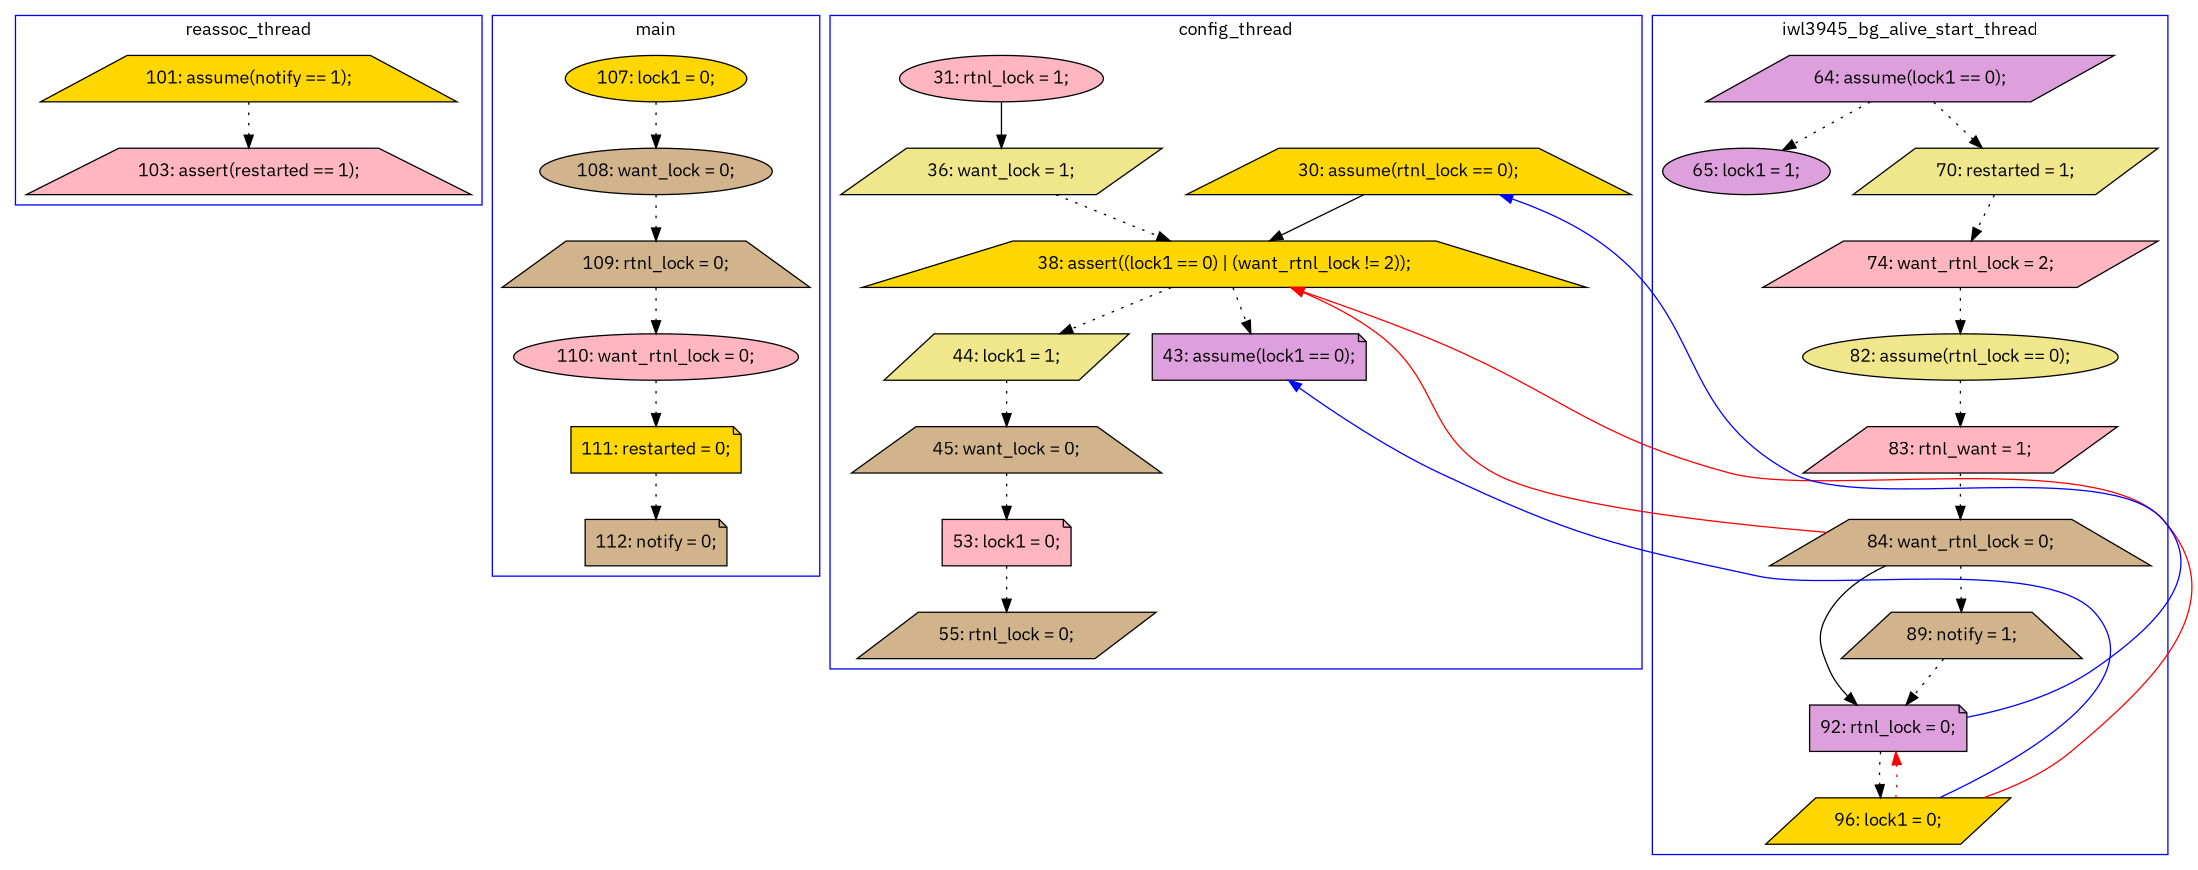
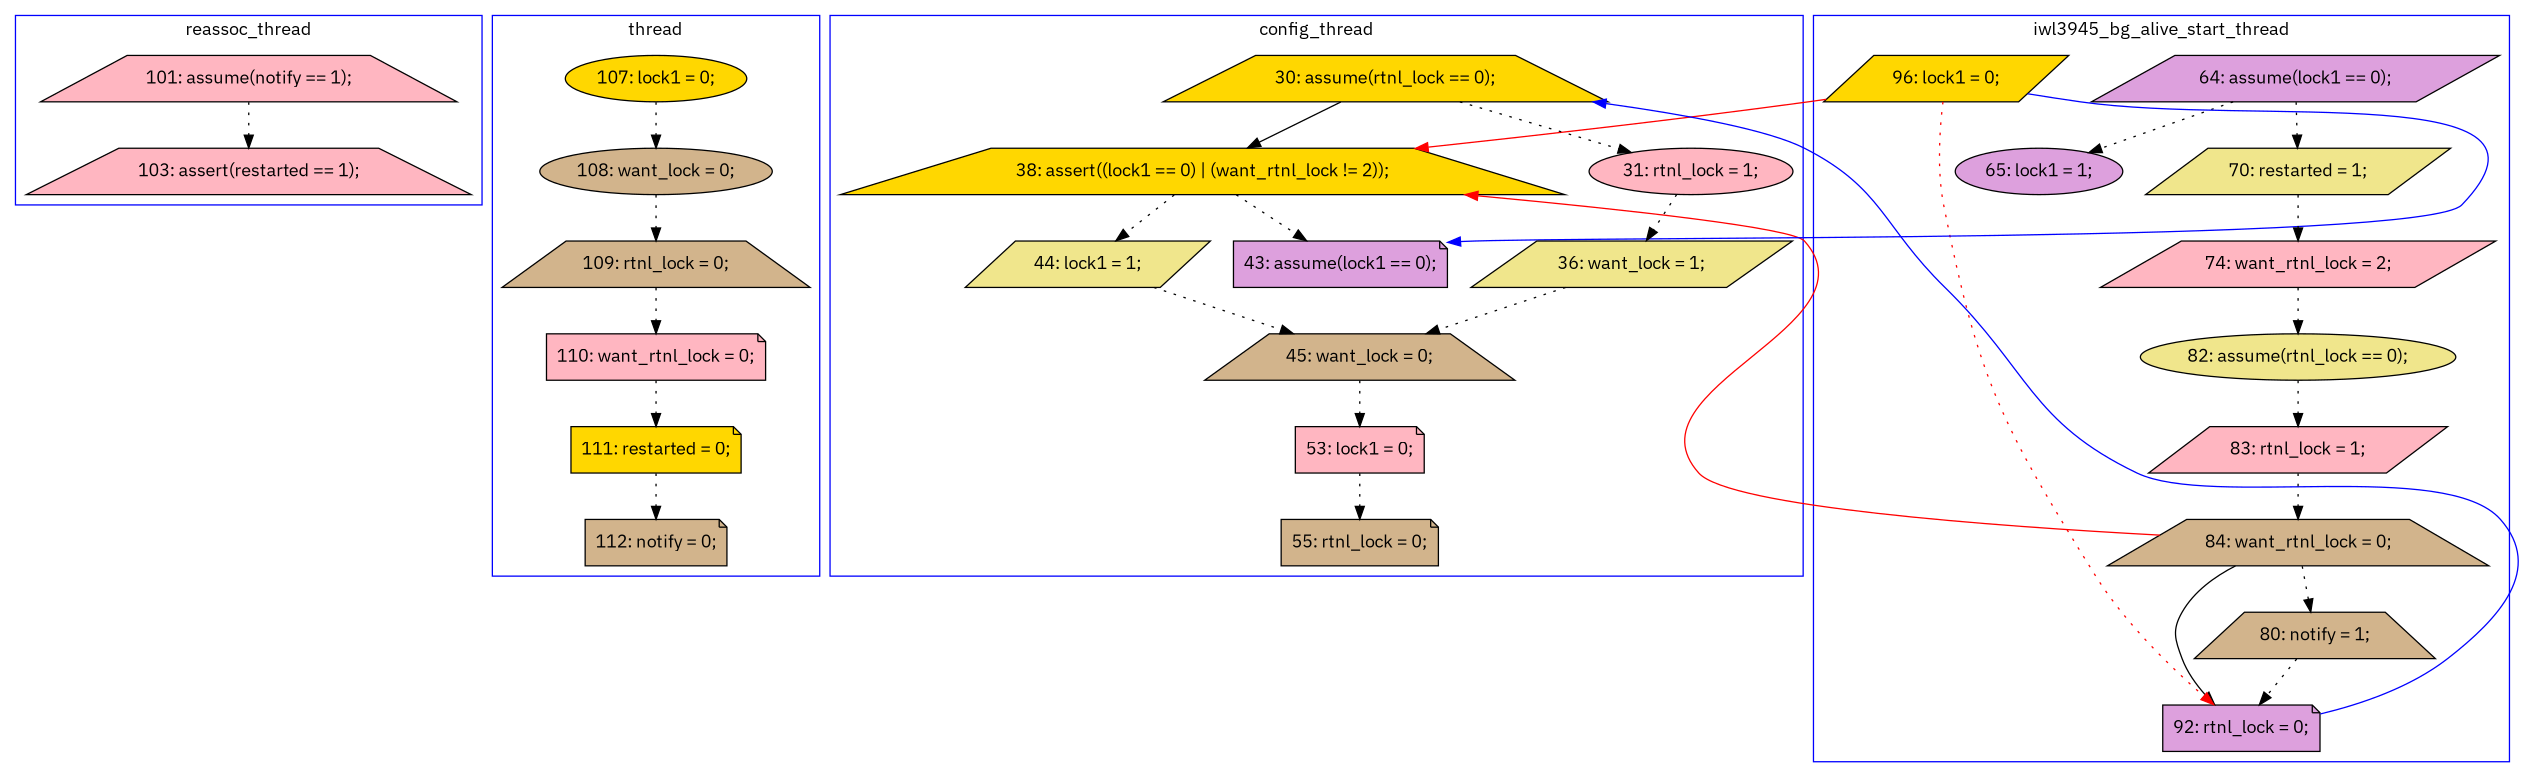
(656, 30) -> (656, 30)
(249, 79) -> (249, 79)
(1001, 119) -> (1668, 208)
none -> (1539, 125)
(1107, 215) -> (1502, 308)
(656, 357) -> (656, 357)
(1960, 450) -> (2298, 450)
(1007, 635) -> (1360, 543)
(1962, 635) -> (2315, 635)
(1880, 768) -> none
